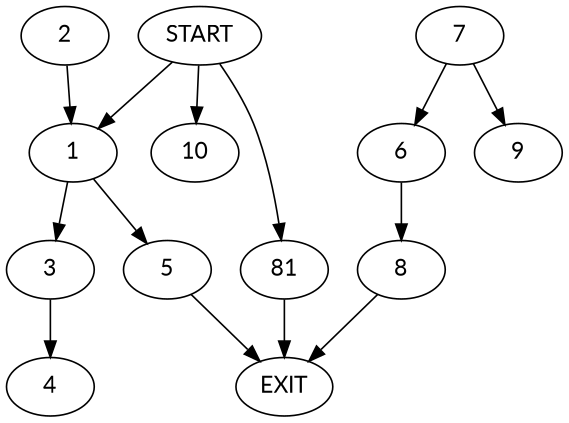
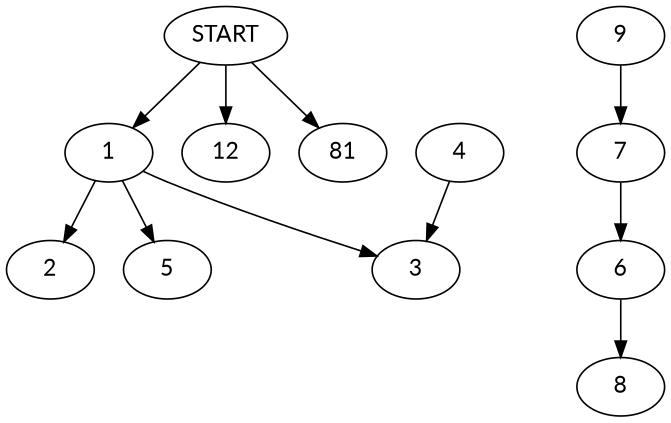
(68, 86) -> (83, 204)
(485, 87) -> (621, 86)
(195, 153) -> (226, 153)
(50, 320) -> (441, 203)
(284, 387) -> none
